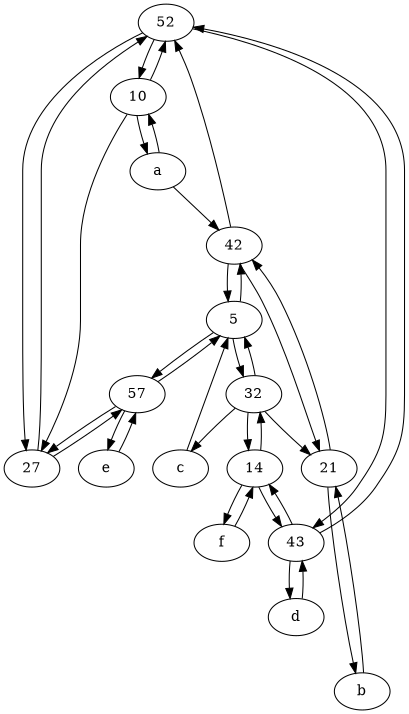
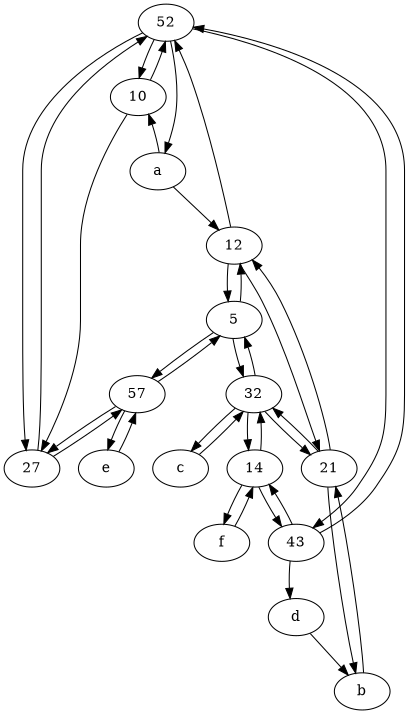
(140, 130) -> (177, 92)
(234, 246) -> (234, 246)
(206, 399) -> (218, 437)
none -> (300, 433)
(303, 585) -> (326, 650)
